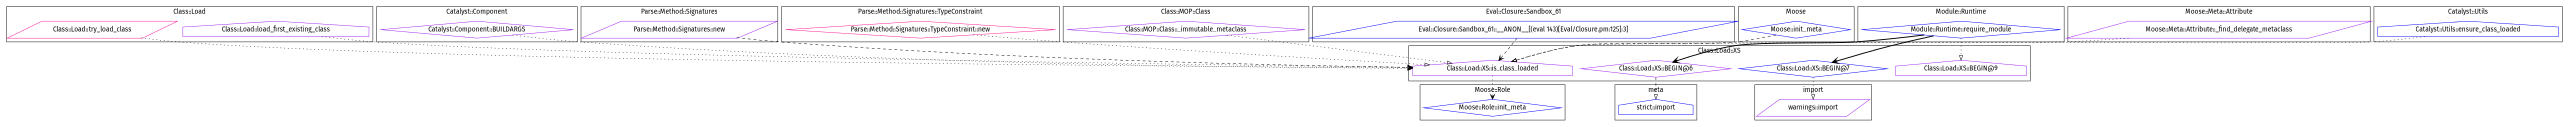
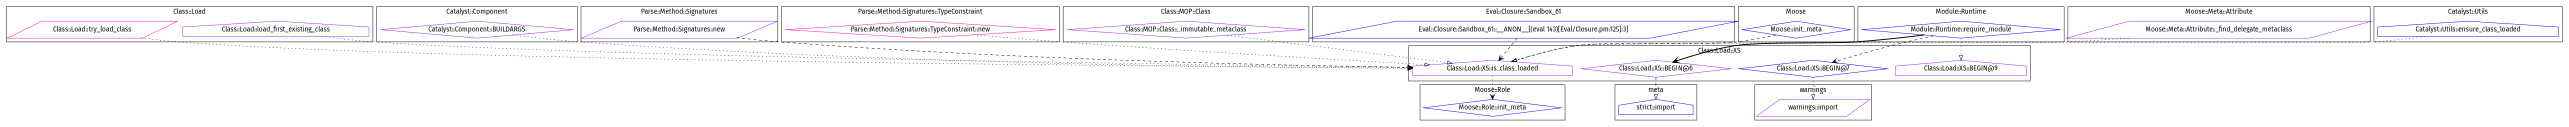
(1880, 49) -> (1880, 49)
(1813, 90) -> (1813, 90)
